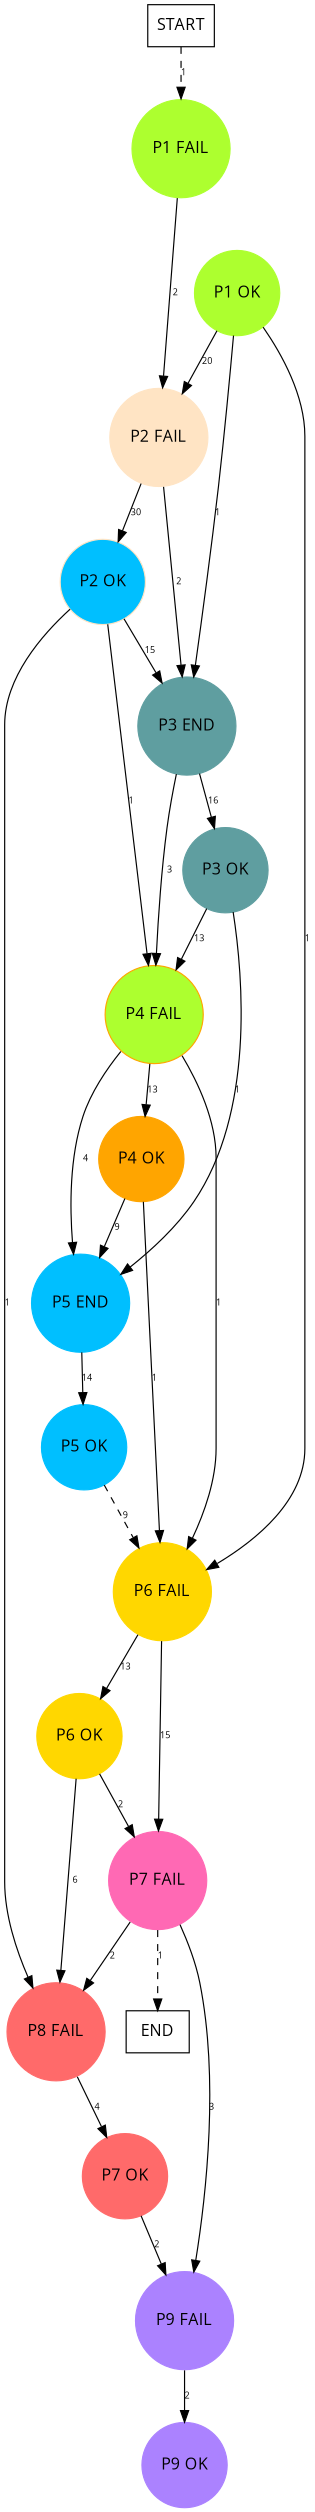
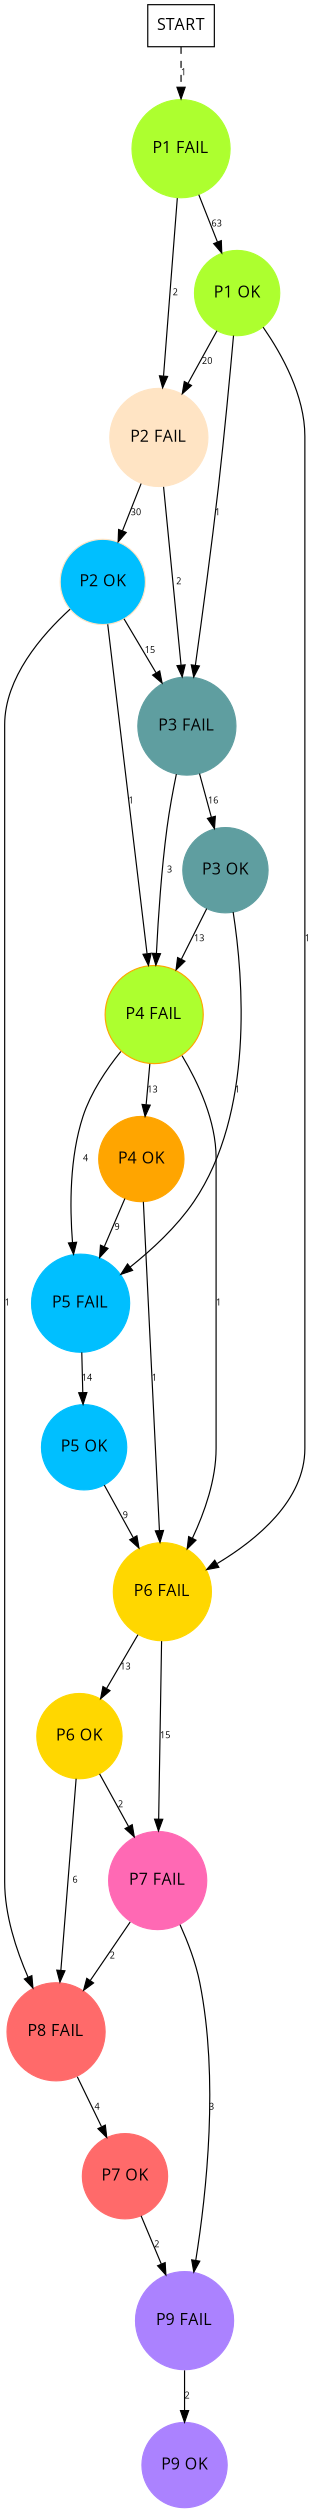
none -> (208, 218)
(187, 726) -> (187, 726)
(81, 1303) -> (81, 1303)
(119, 1511) -> (119, 1511)
(158, 2032) -> none
